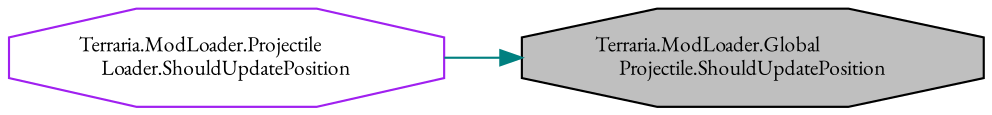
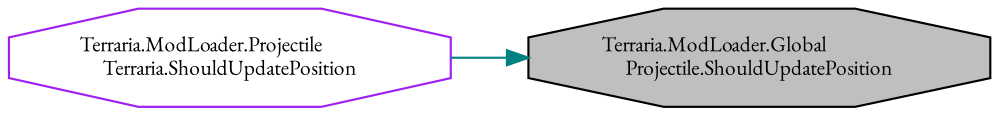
(227, 58) -> (230, 58)
